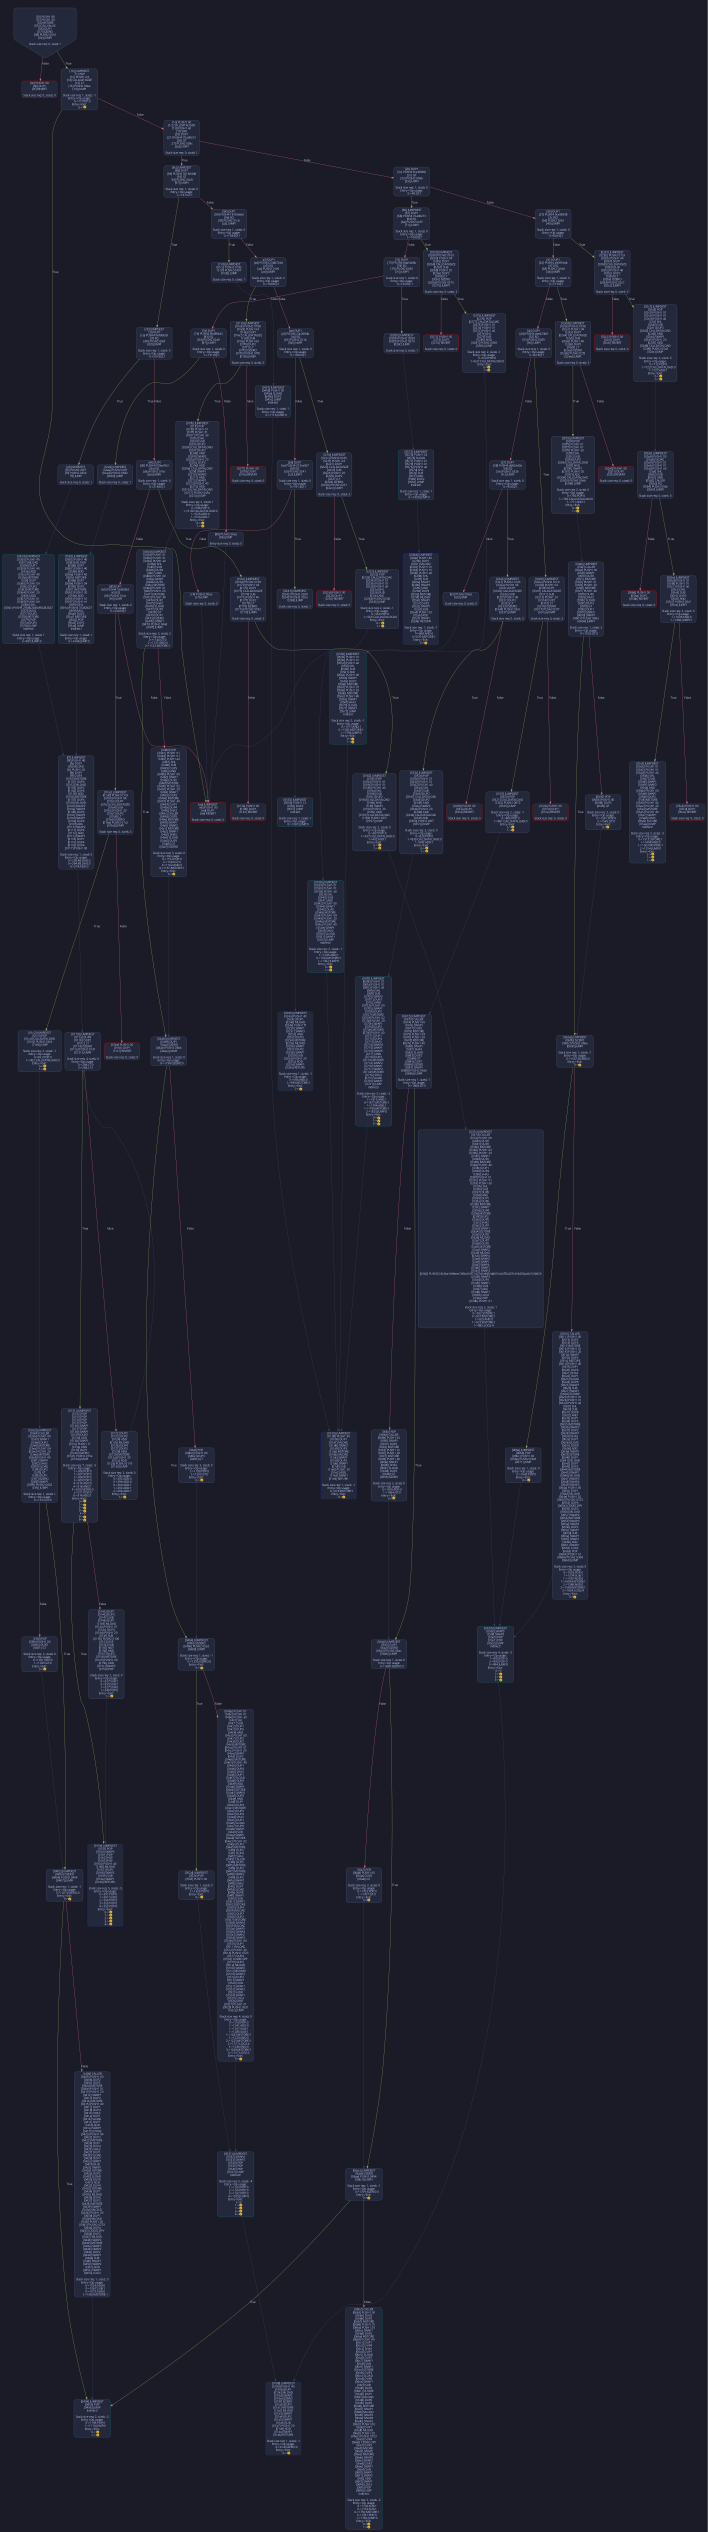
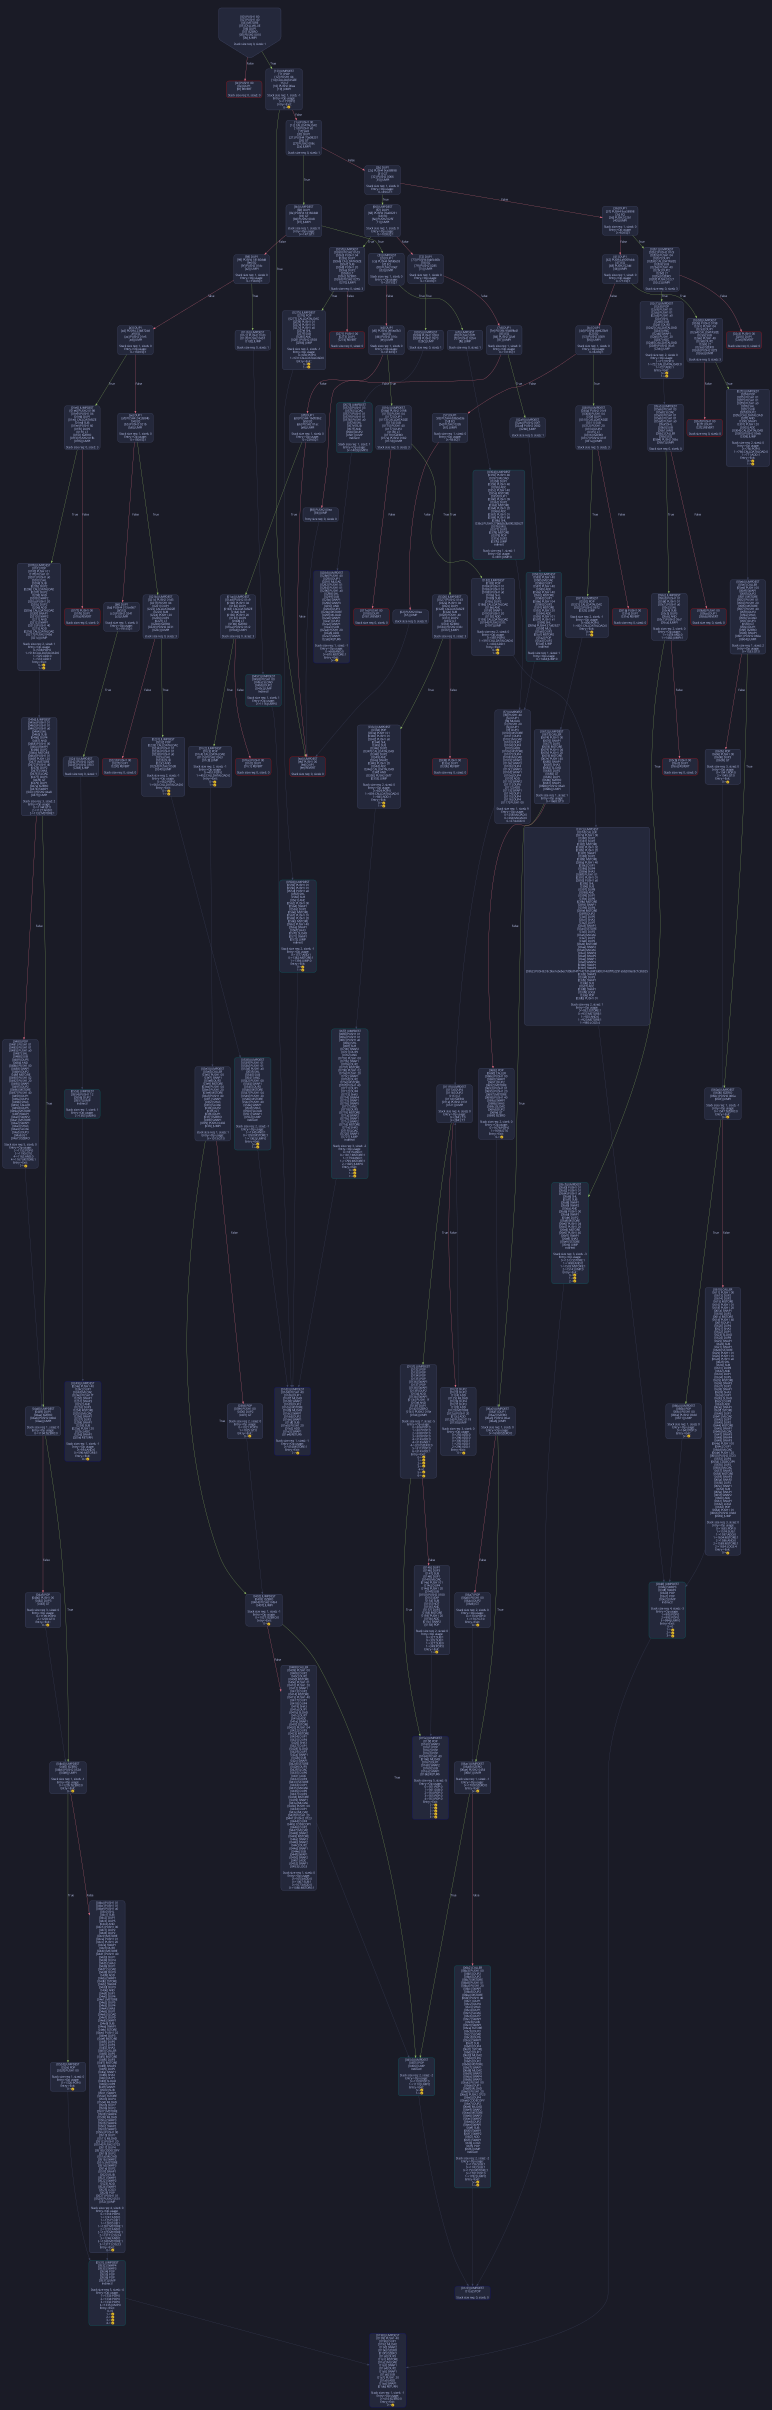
(201, 599) -> none
none -> (473, 2293)
